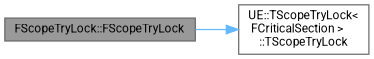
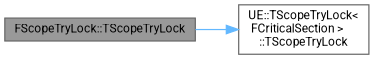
(100, 30) -> (100, 30)
